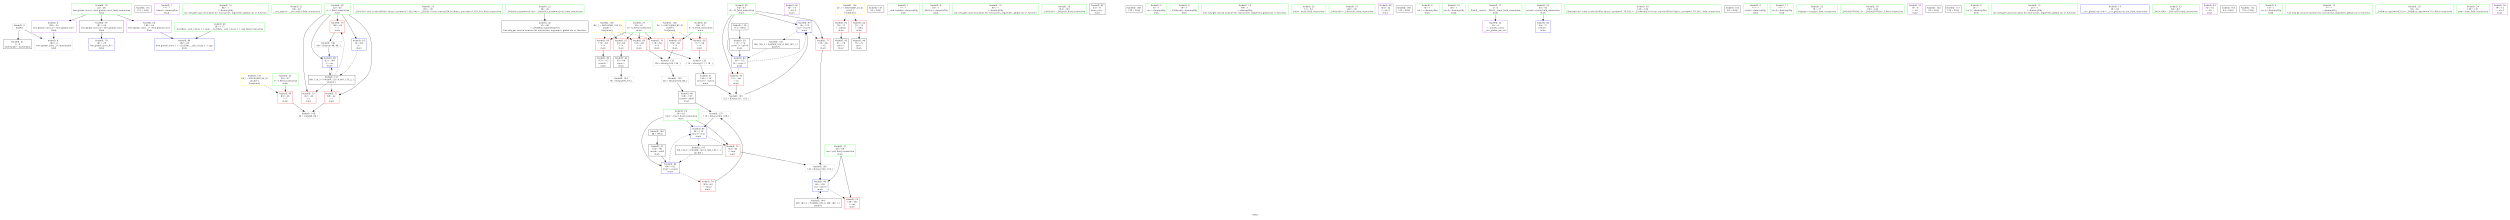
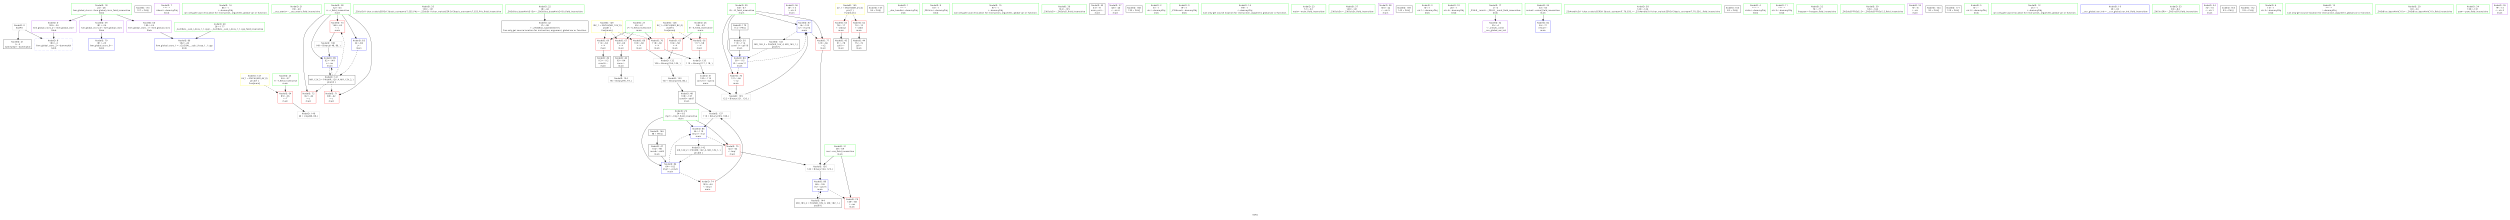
none -> (1116, 9)
(102, 27) -> (102, 27)
(639, 35) -> none
(319, 107) -> none
(838, 170) -> (829, 160)
